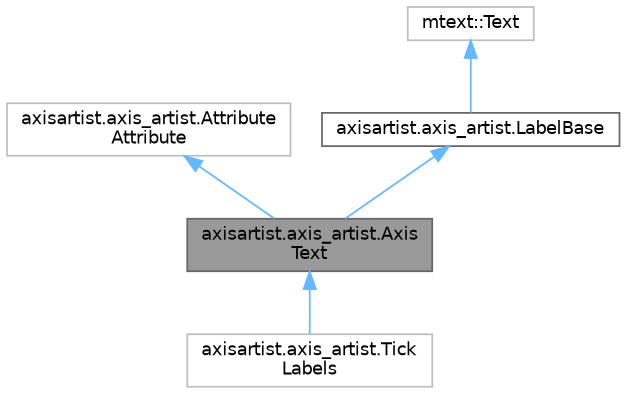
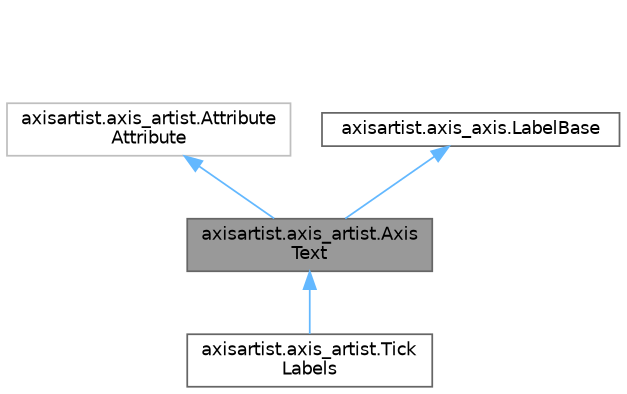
(471, 24) -> none
(471, 130) -> (471, 130)
(310, 360) -> (310, 360)
